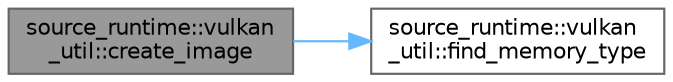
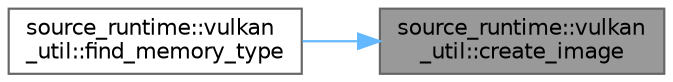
(321, 41) -> (330, 41)
